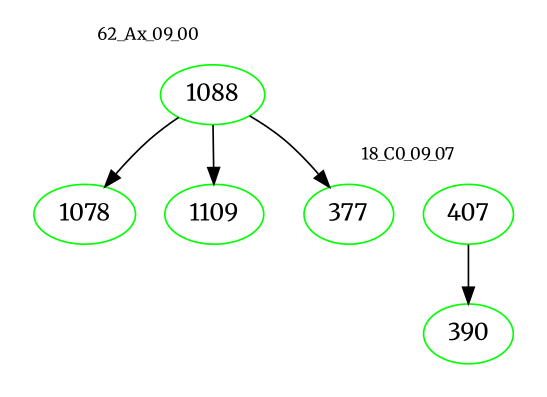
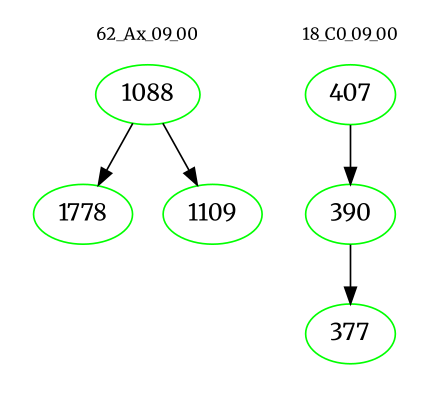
(409, 155) -> (350, 36)
(301, 156) -> (350, 266)
(85, 214) -> (83, 214)
